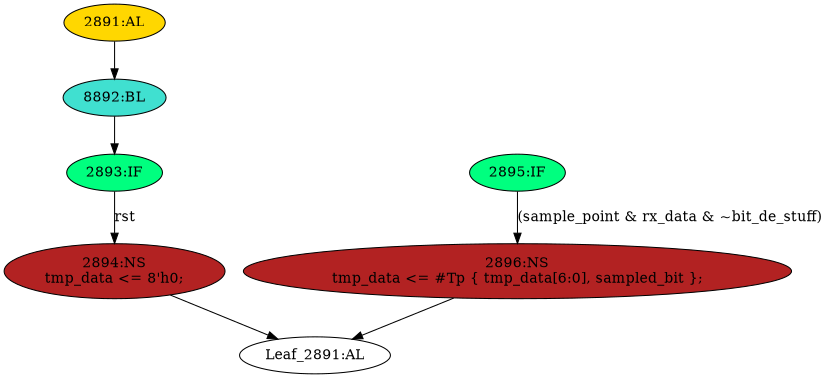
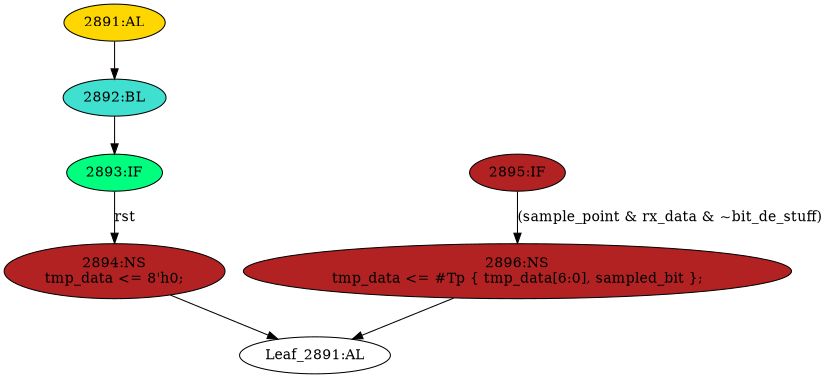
(115, 98) -> (115, 98)
(517, 173) -> (517, 173)
